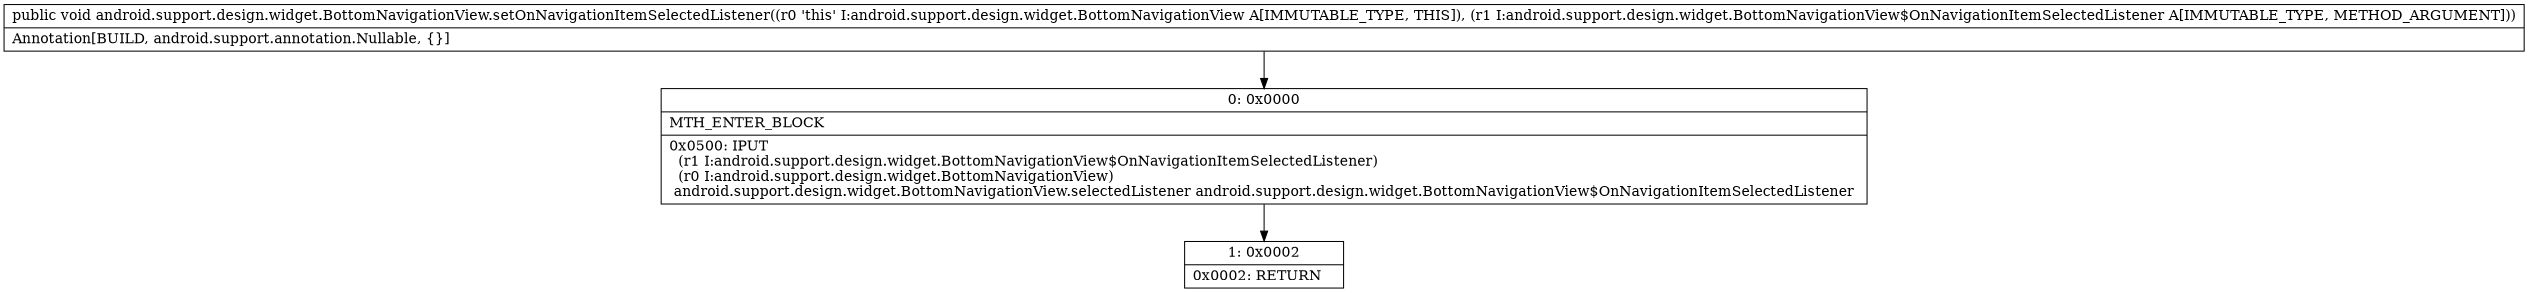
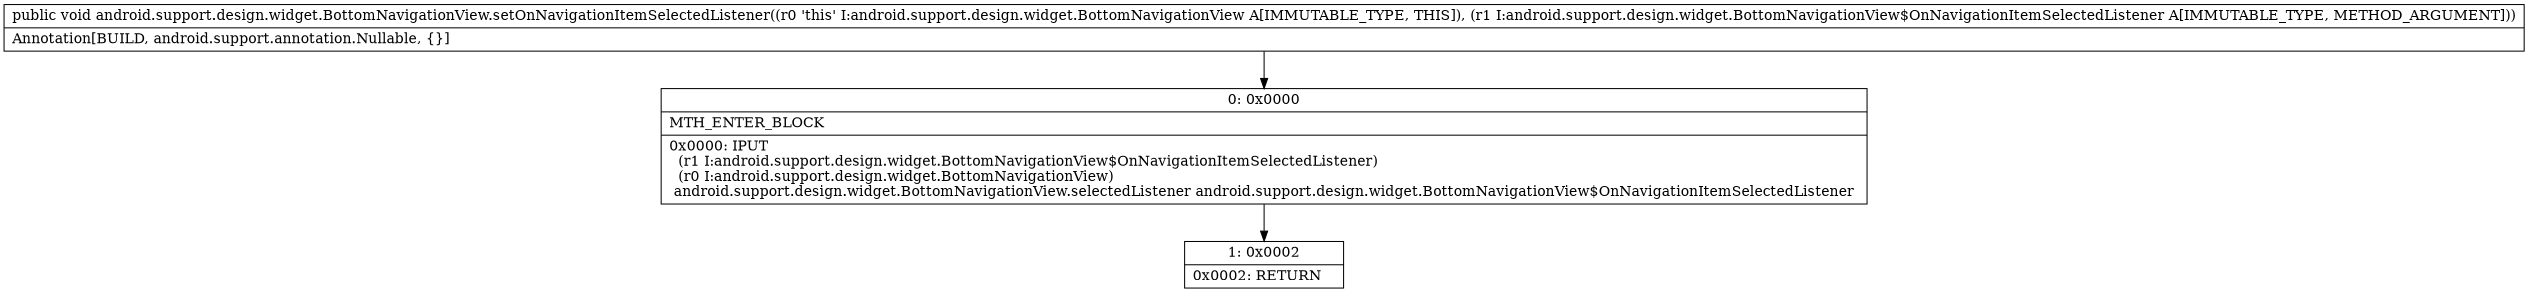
(723, 146) -> (723, 146)
